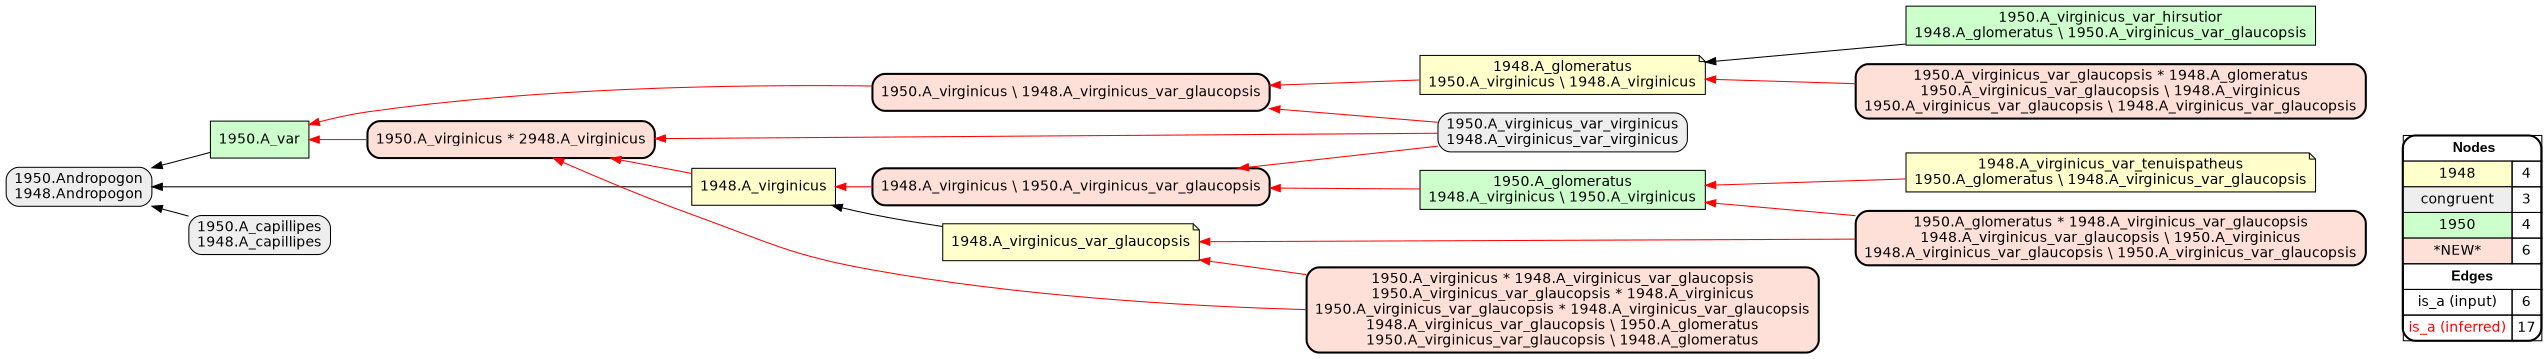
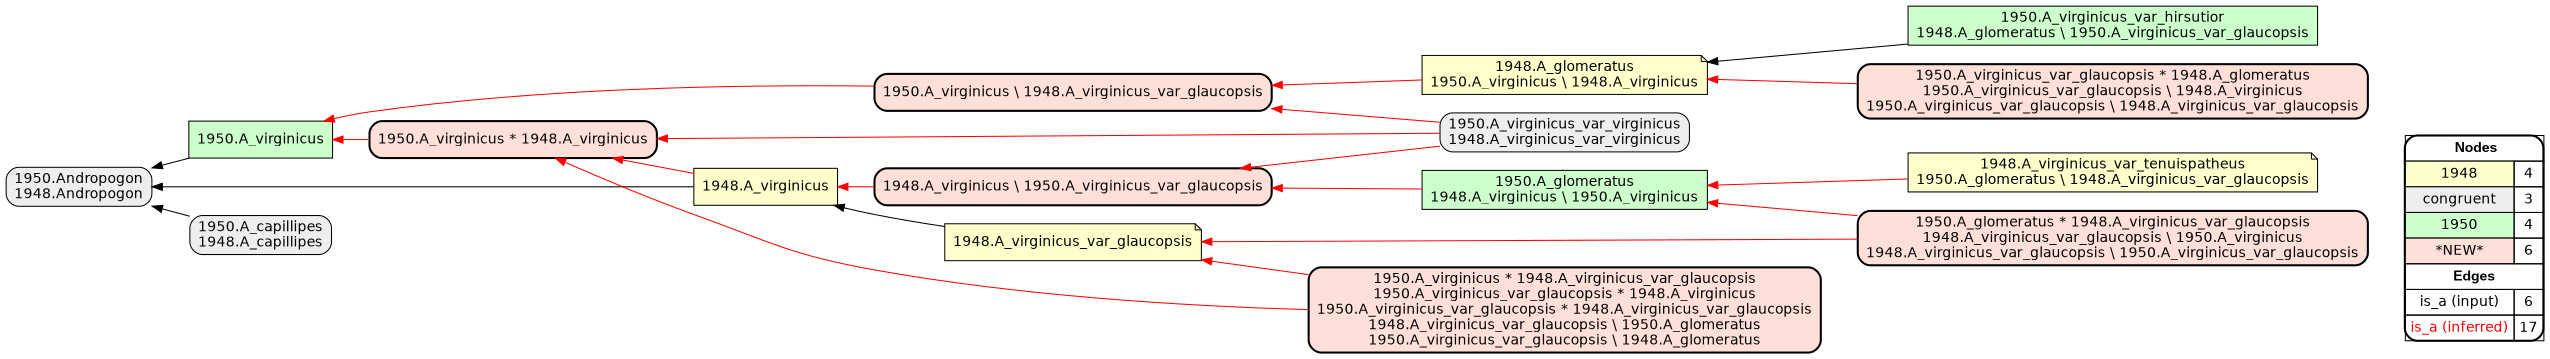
(260, 140) -> (261, 140)
(511, 140) -> (513, 140)
